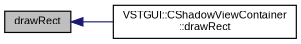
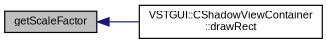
(38, 22) -> (51, 22)
